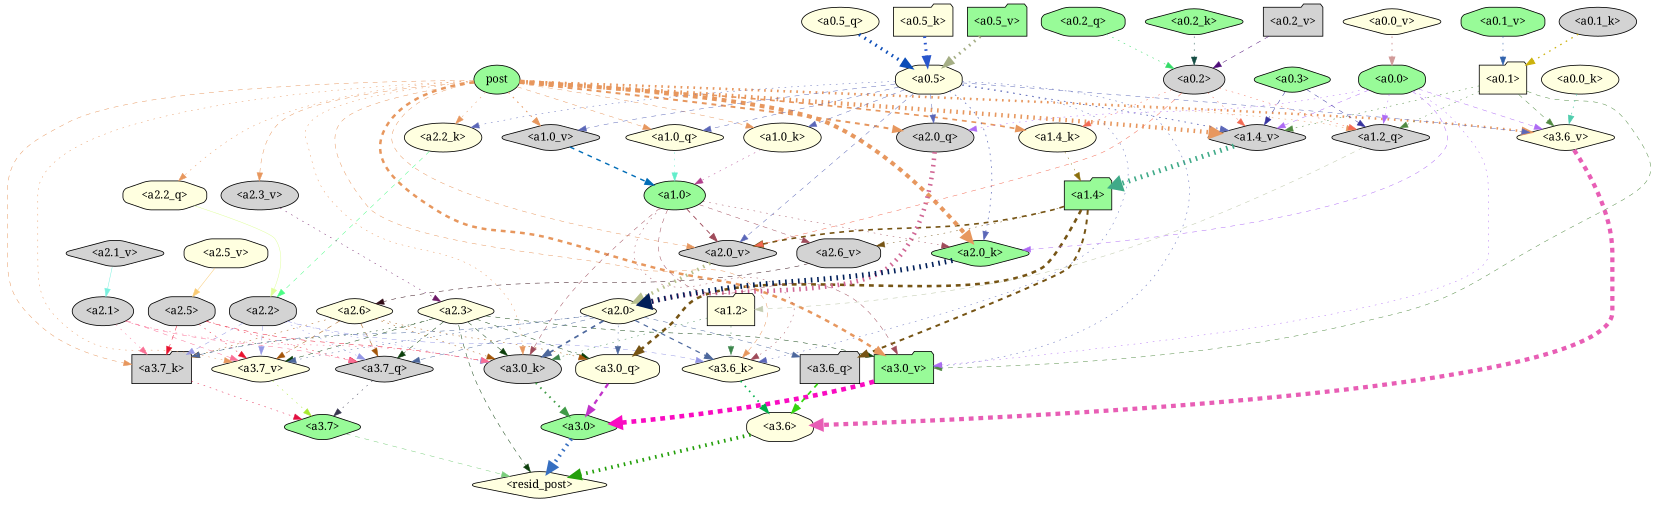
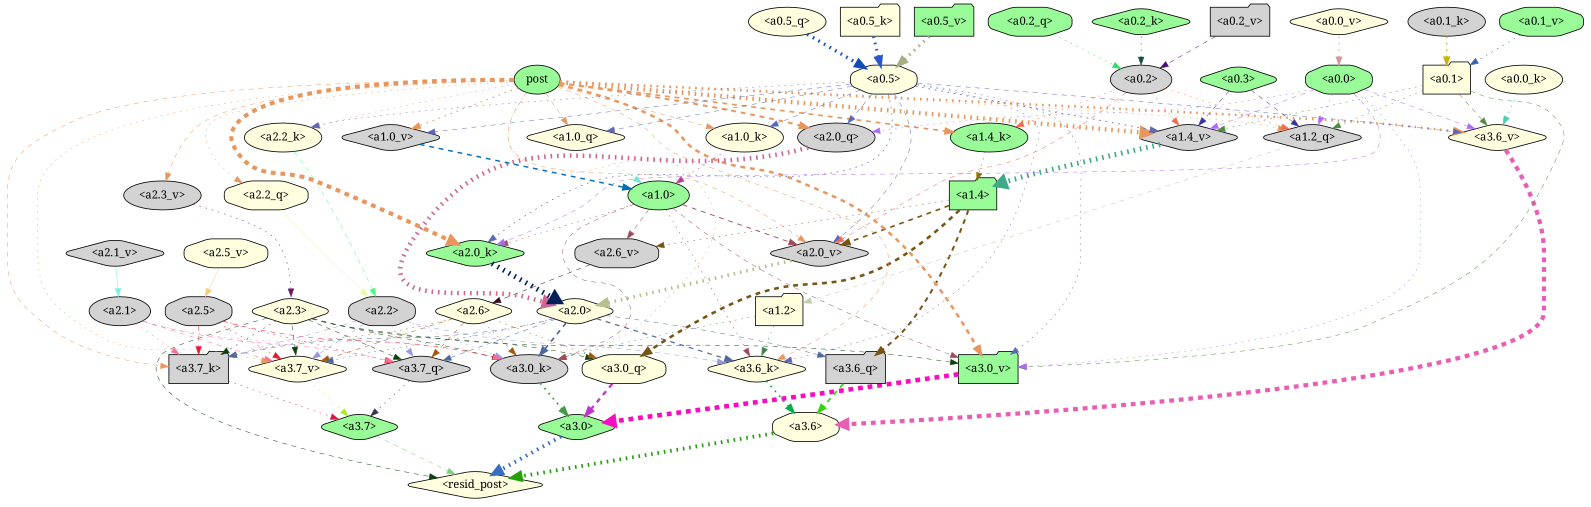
(1057, 138) -> (989, 138)
(618, 336) -> none
